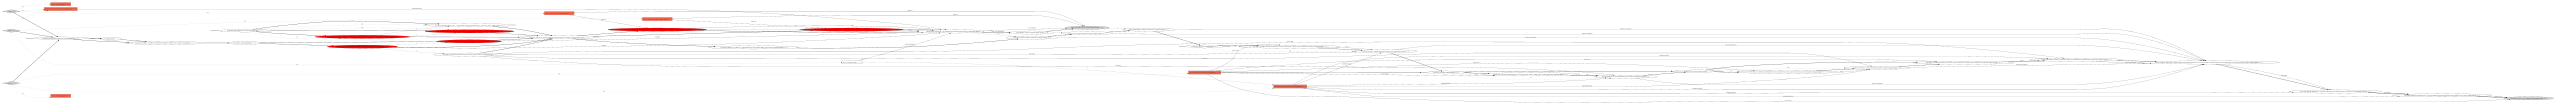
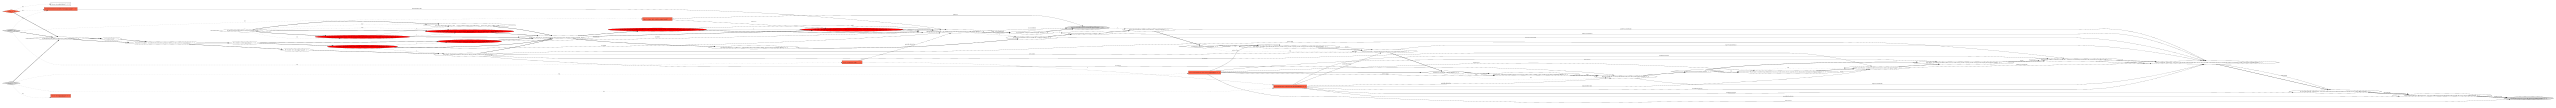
(61, 4) -> (61, 4)
(11, 11) -> (11, 11)
(559, 13) -> none
none -> (297, 50)
(852, 62) -> (852, 62)
(1557, 71) -> none
